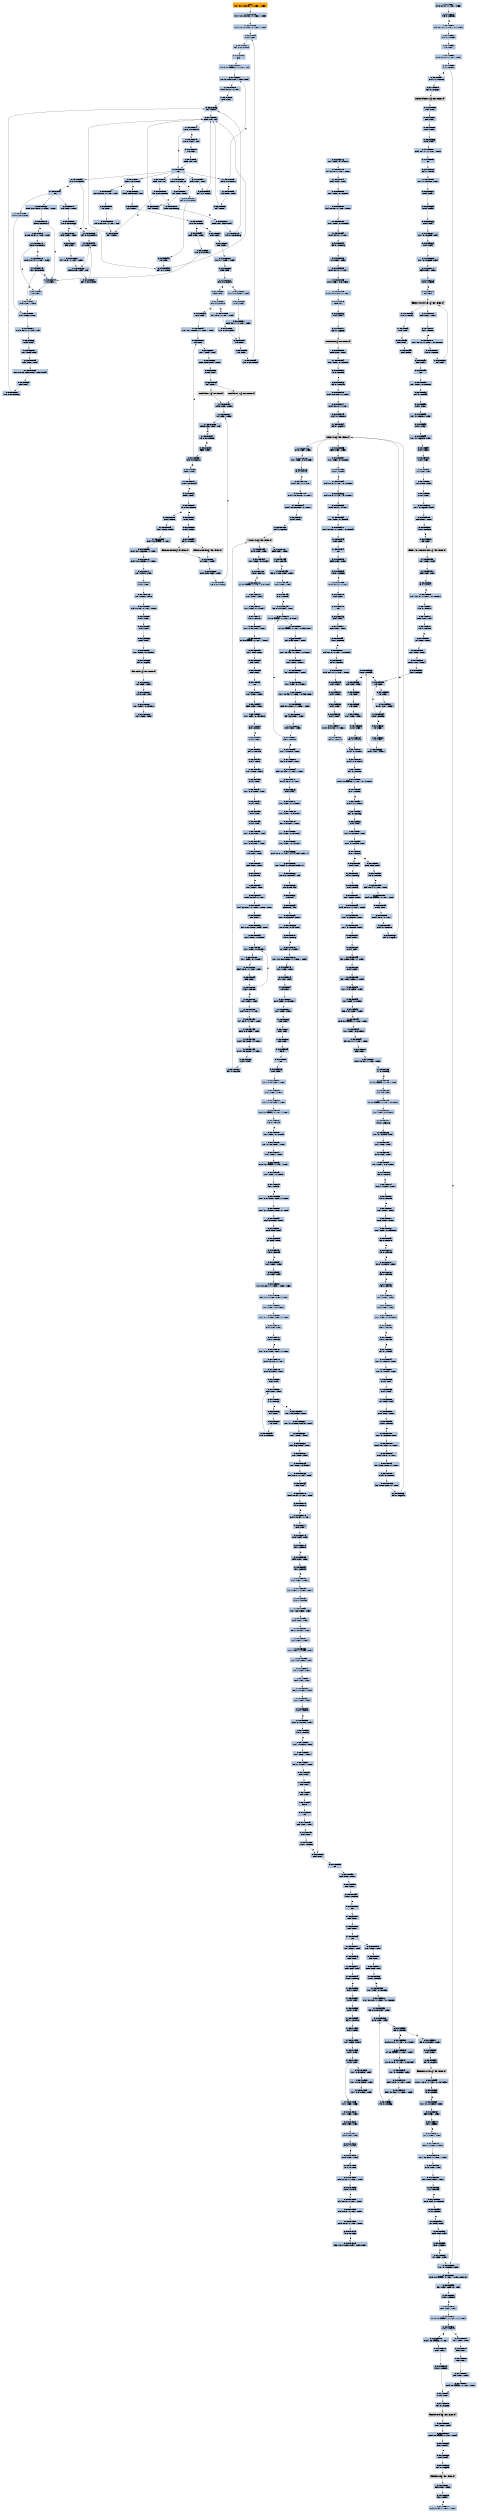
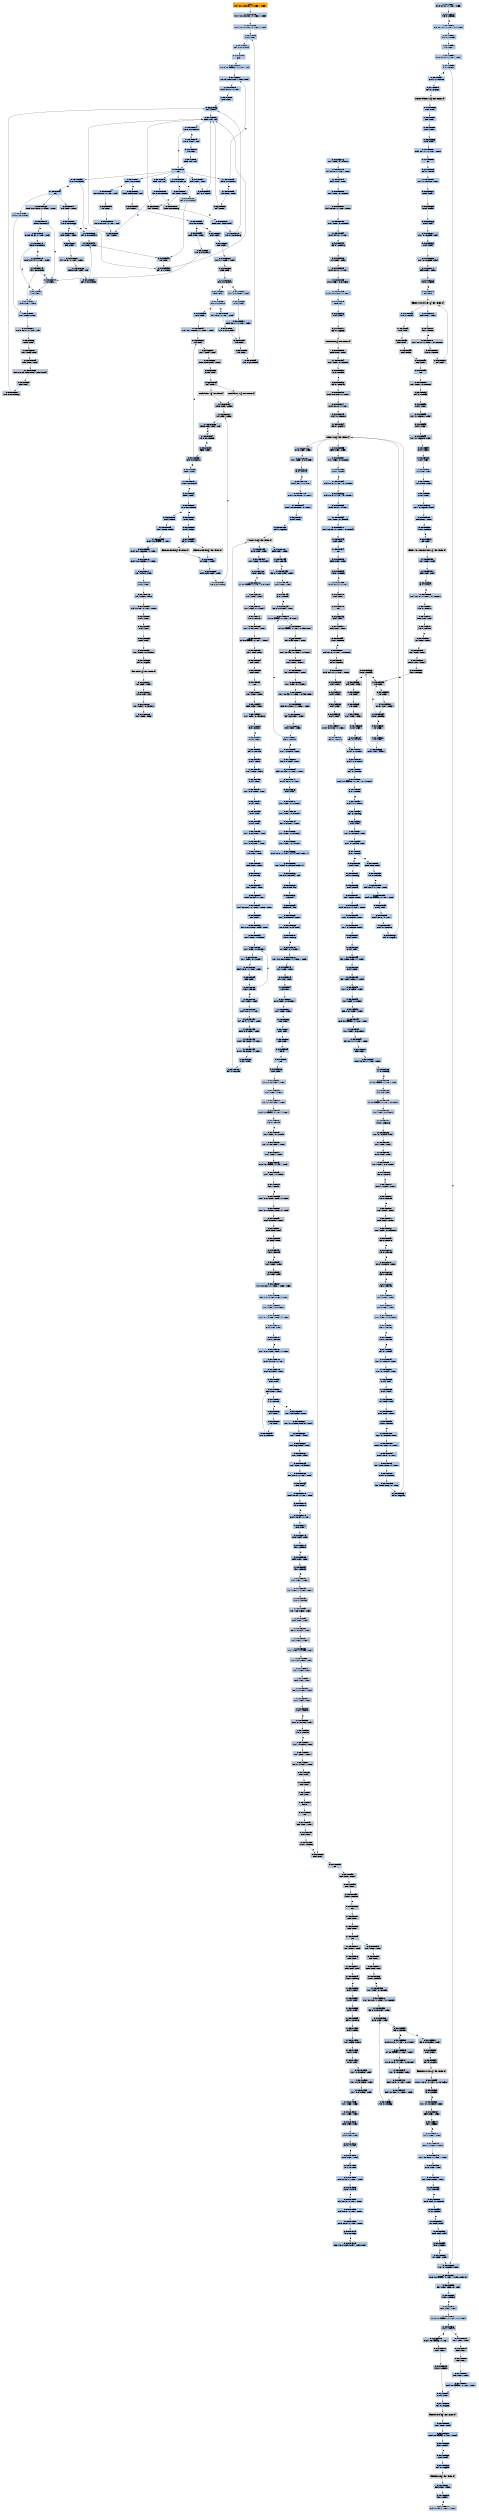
(88, 257) -> (127, 252)
(345, 2081) -> (356, 2097)
